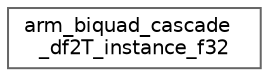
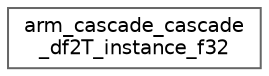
(134, 38) -> (134, 38)
